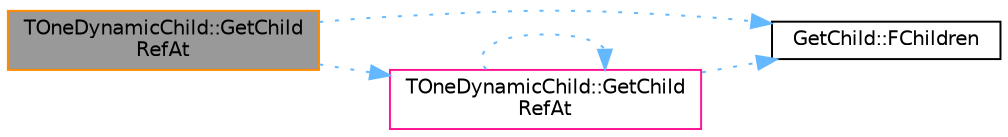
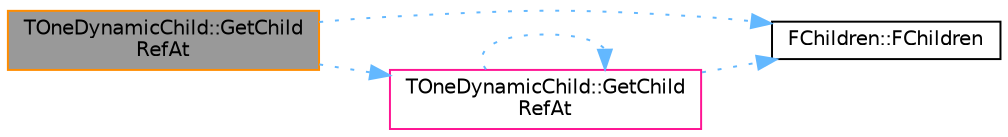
(886, 40) -> (886, 40)
